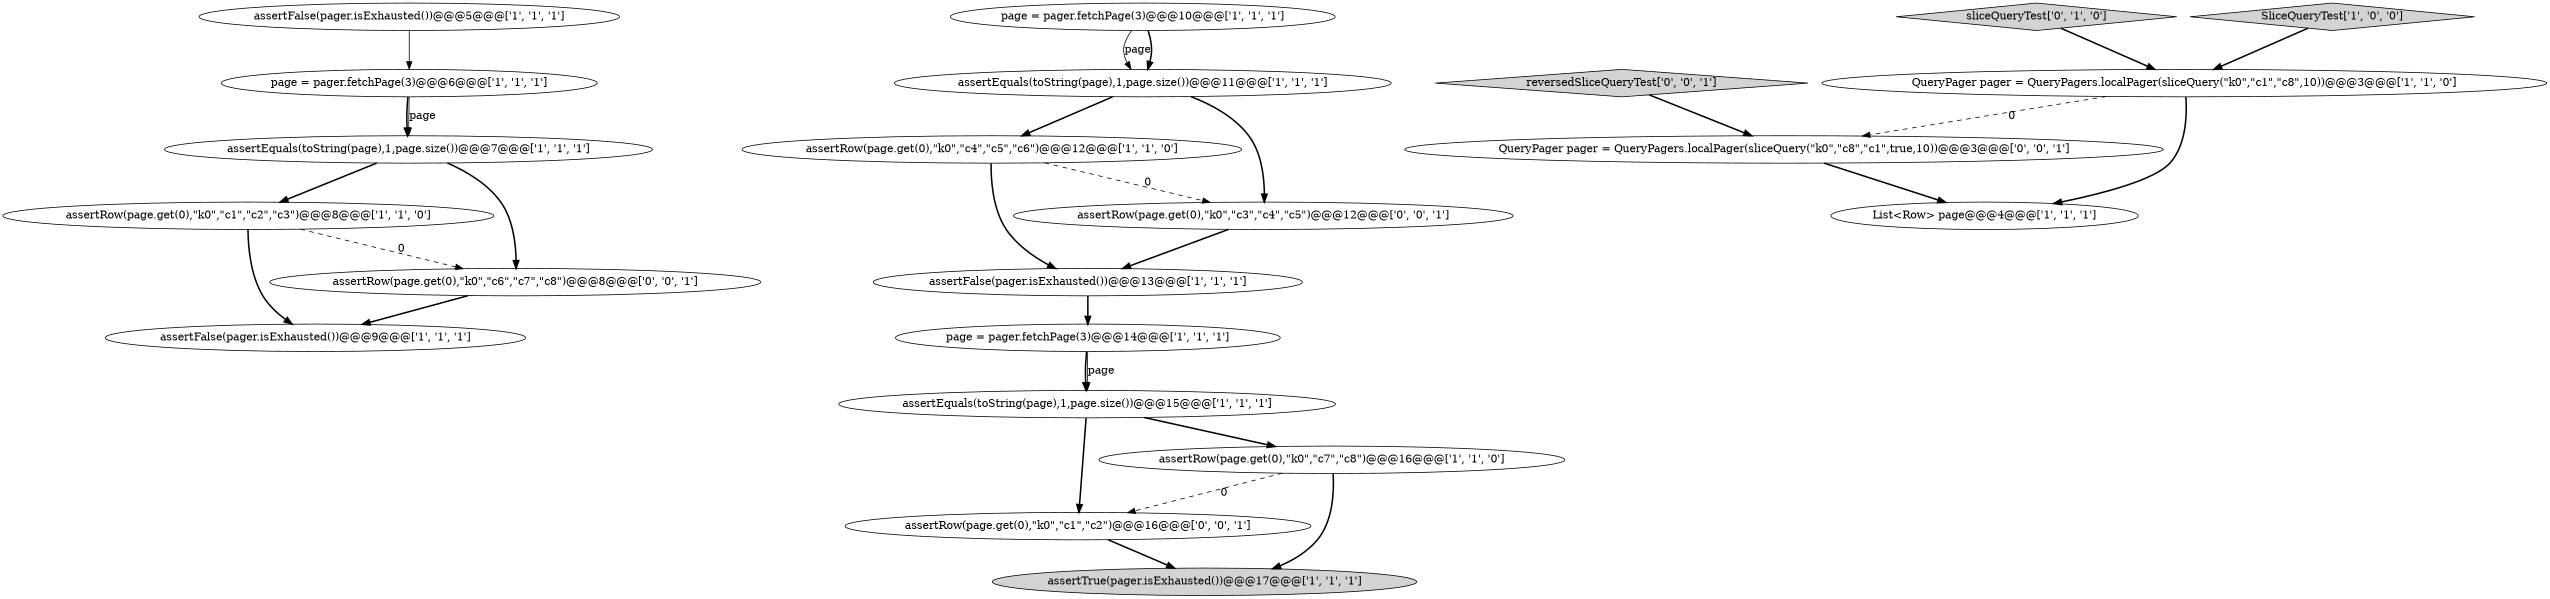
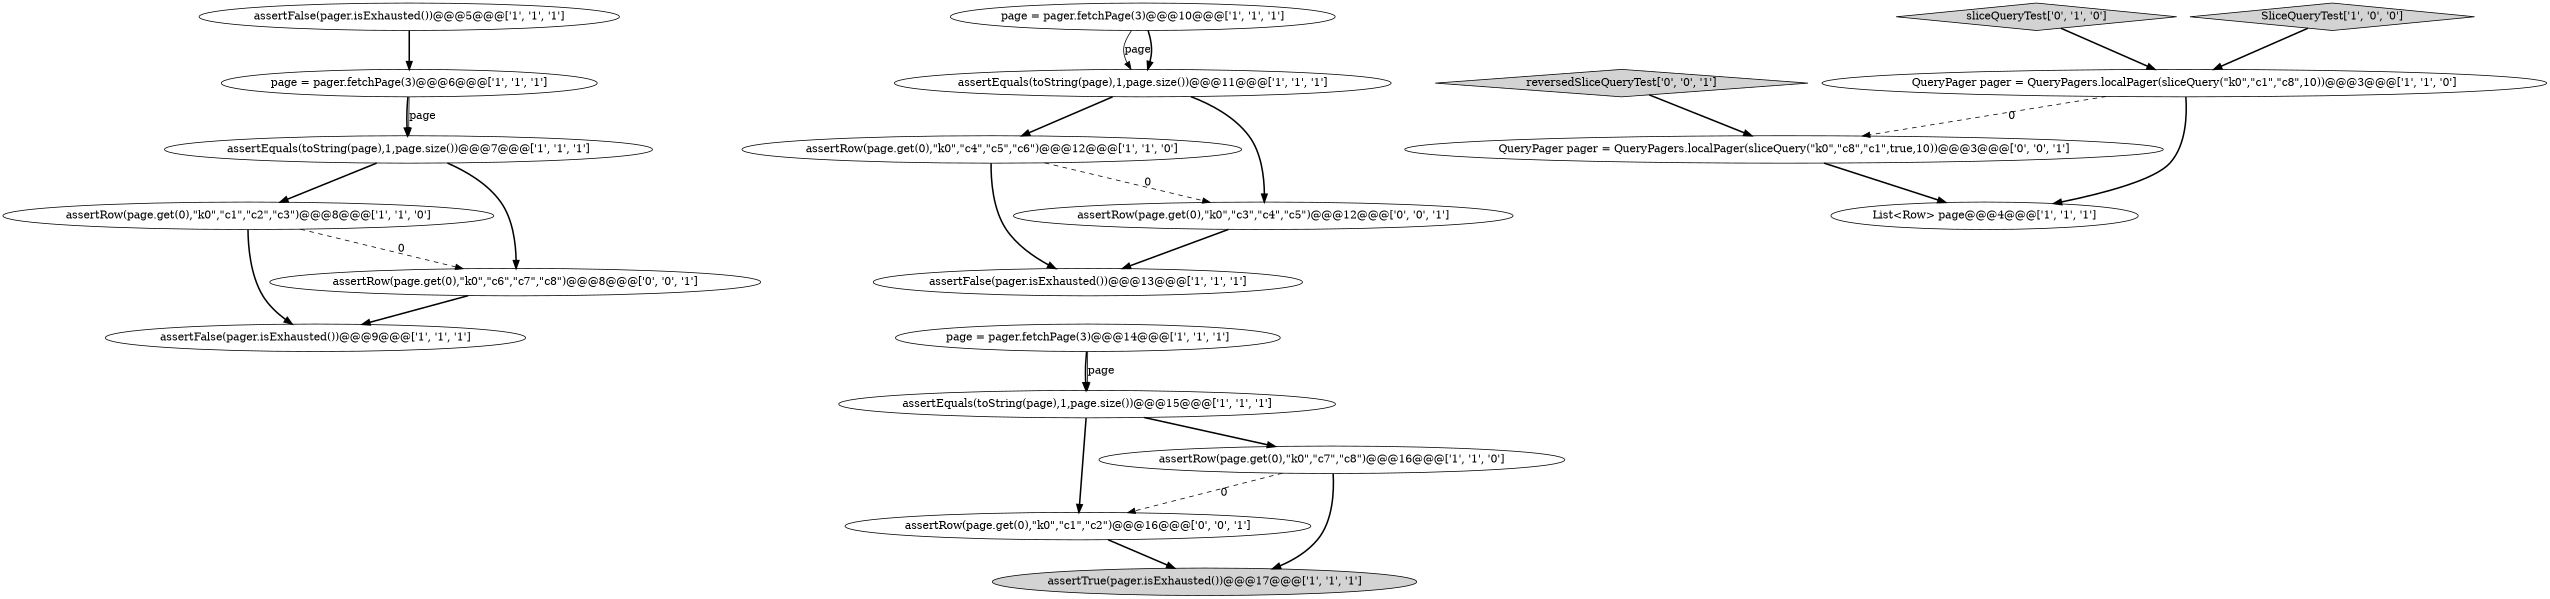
(409, 46) -> (409, 46)
(1088, 306) -> none
